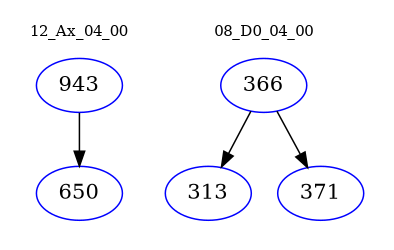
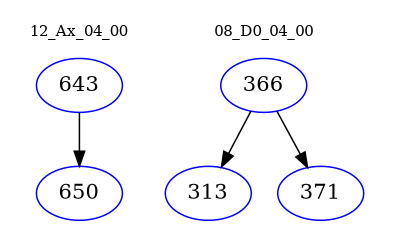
(79, 85) -> (79, 85)
